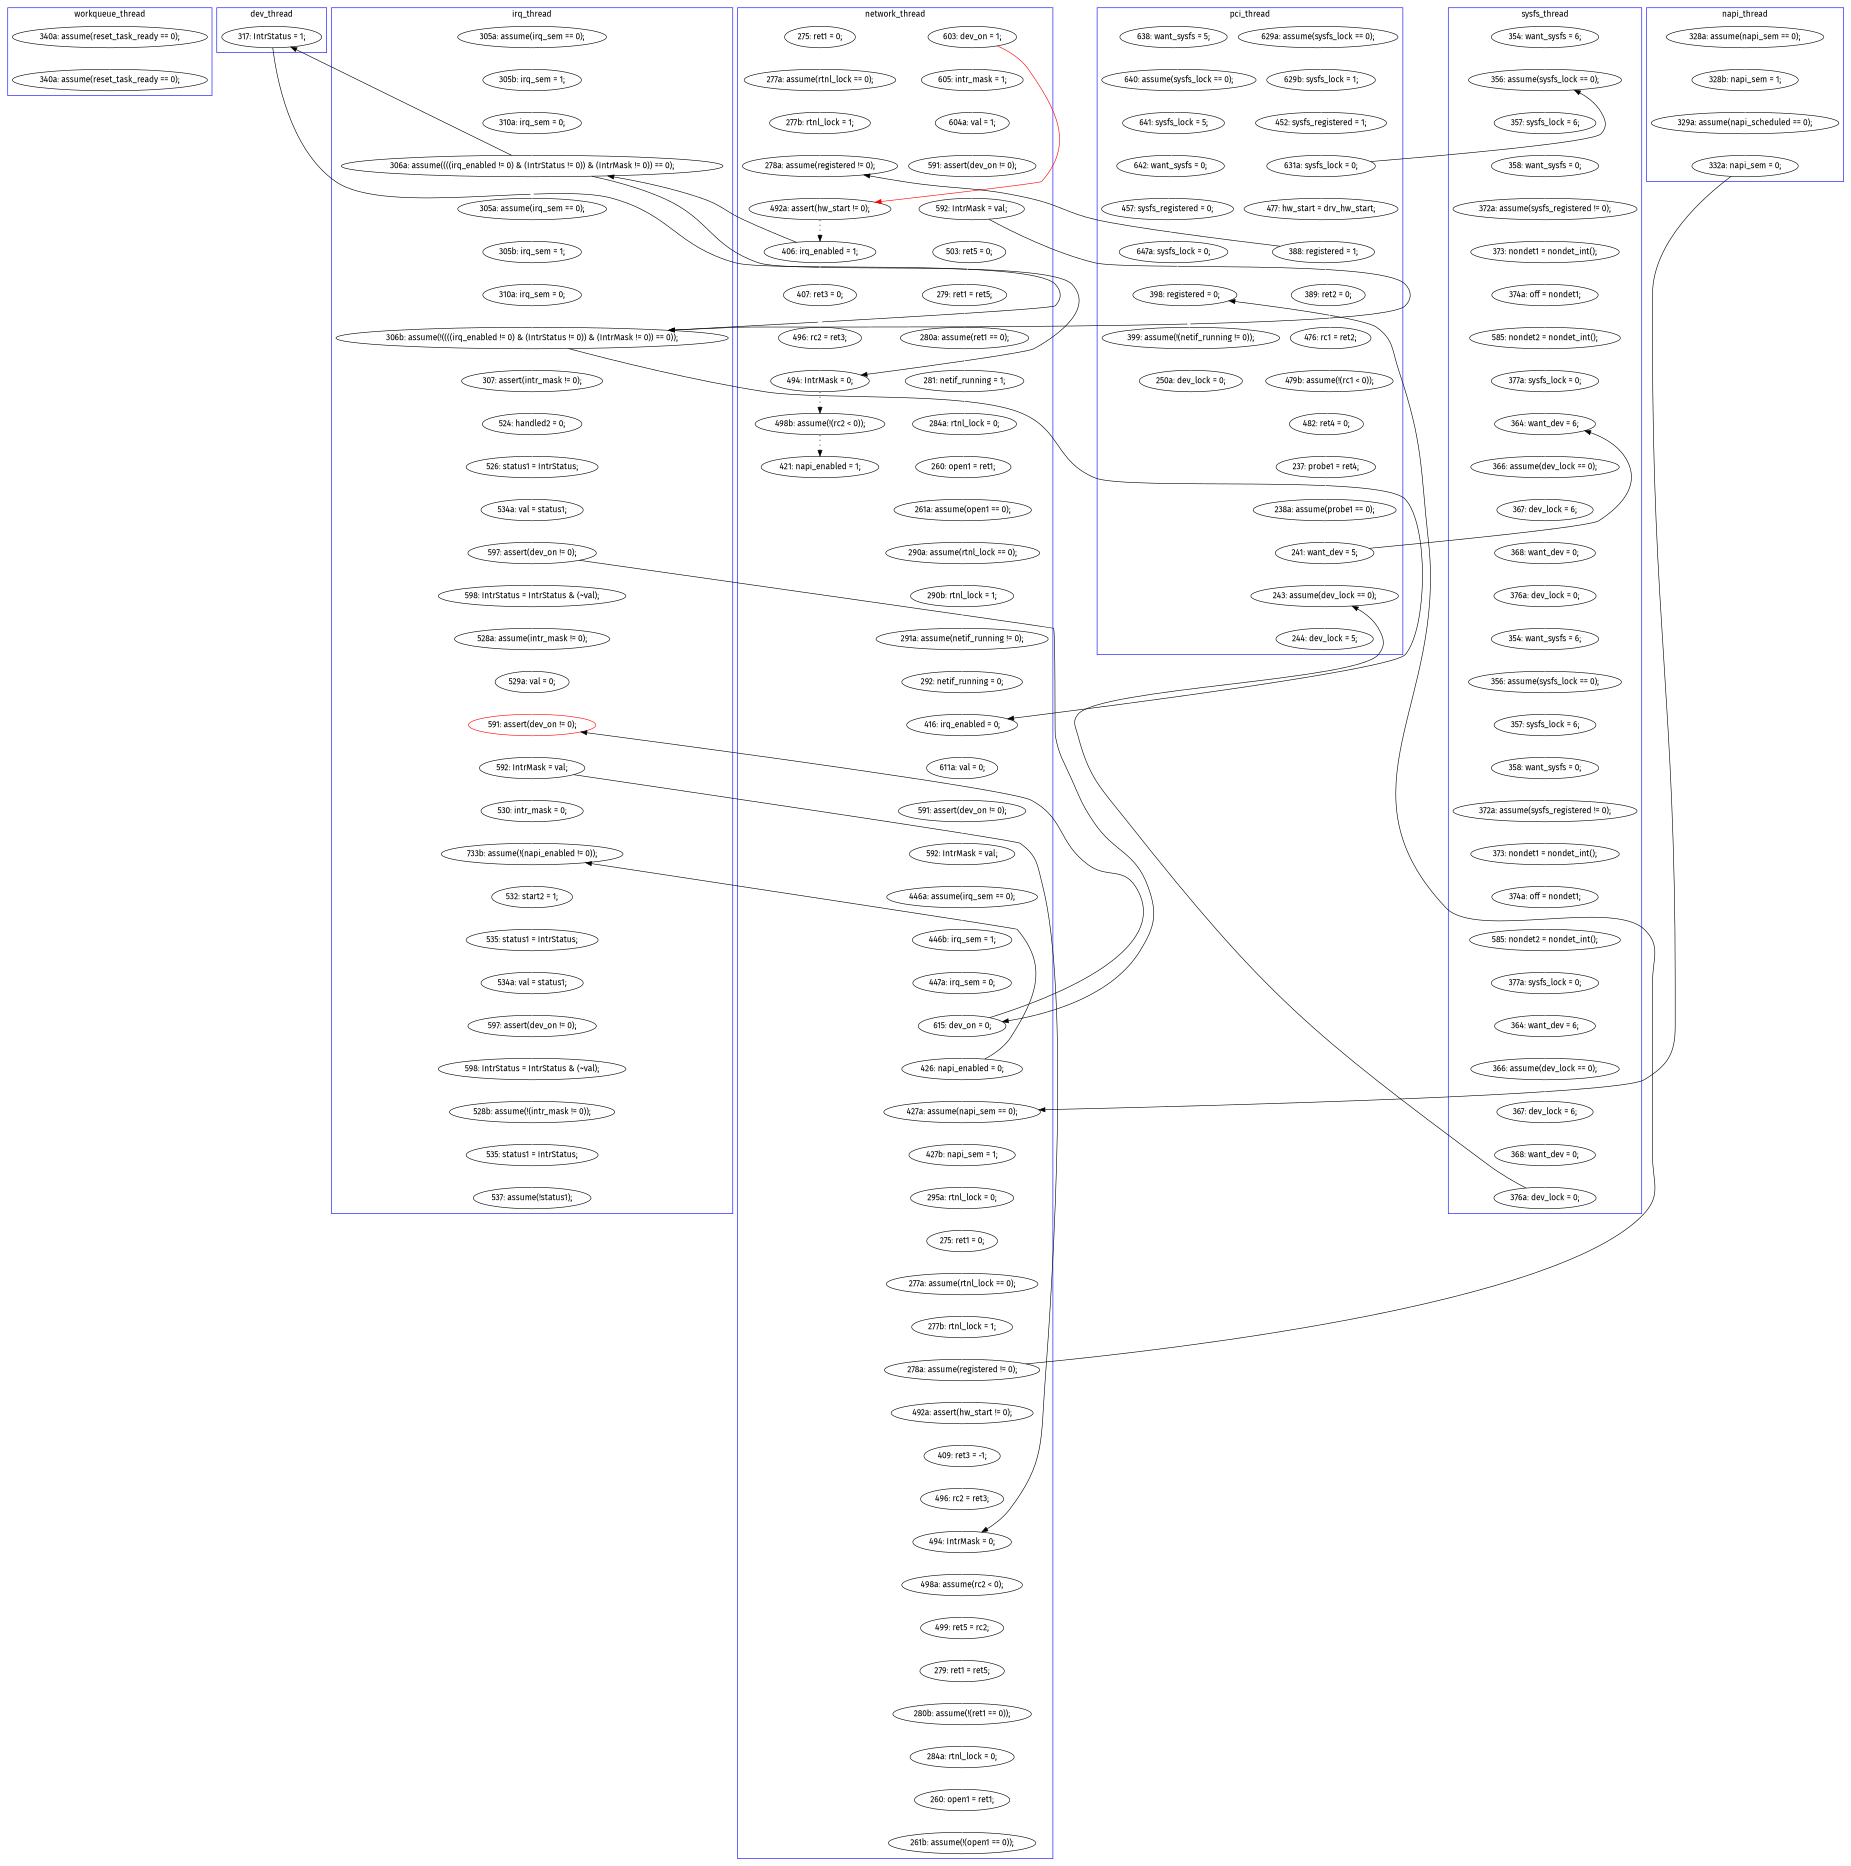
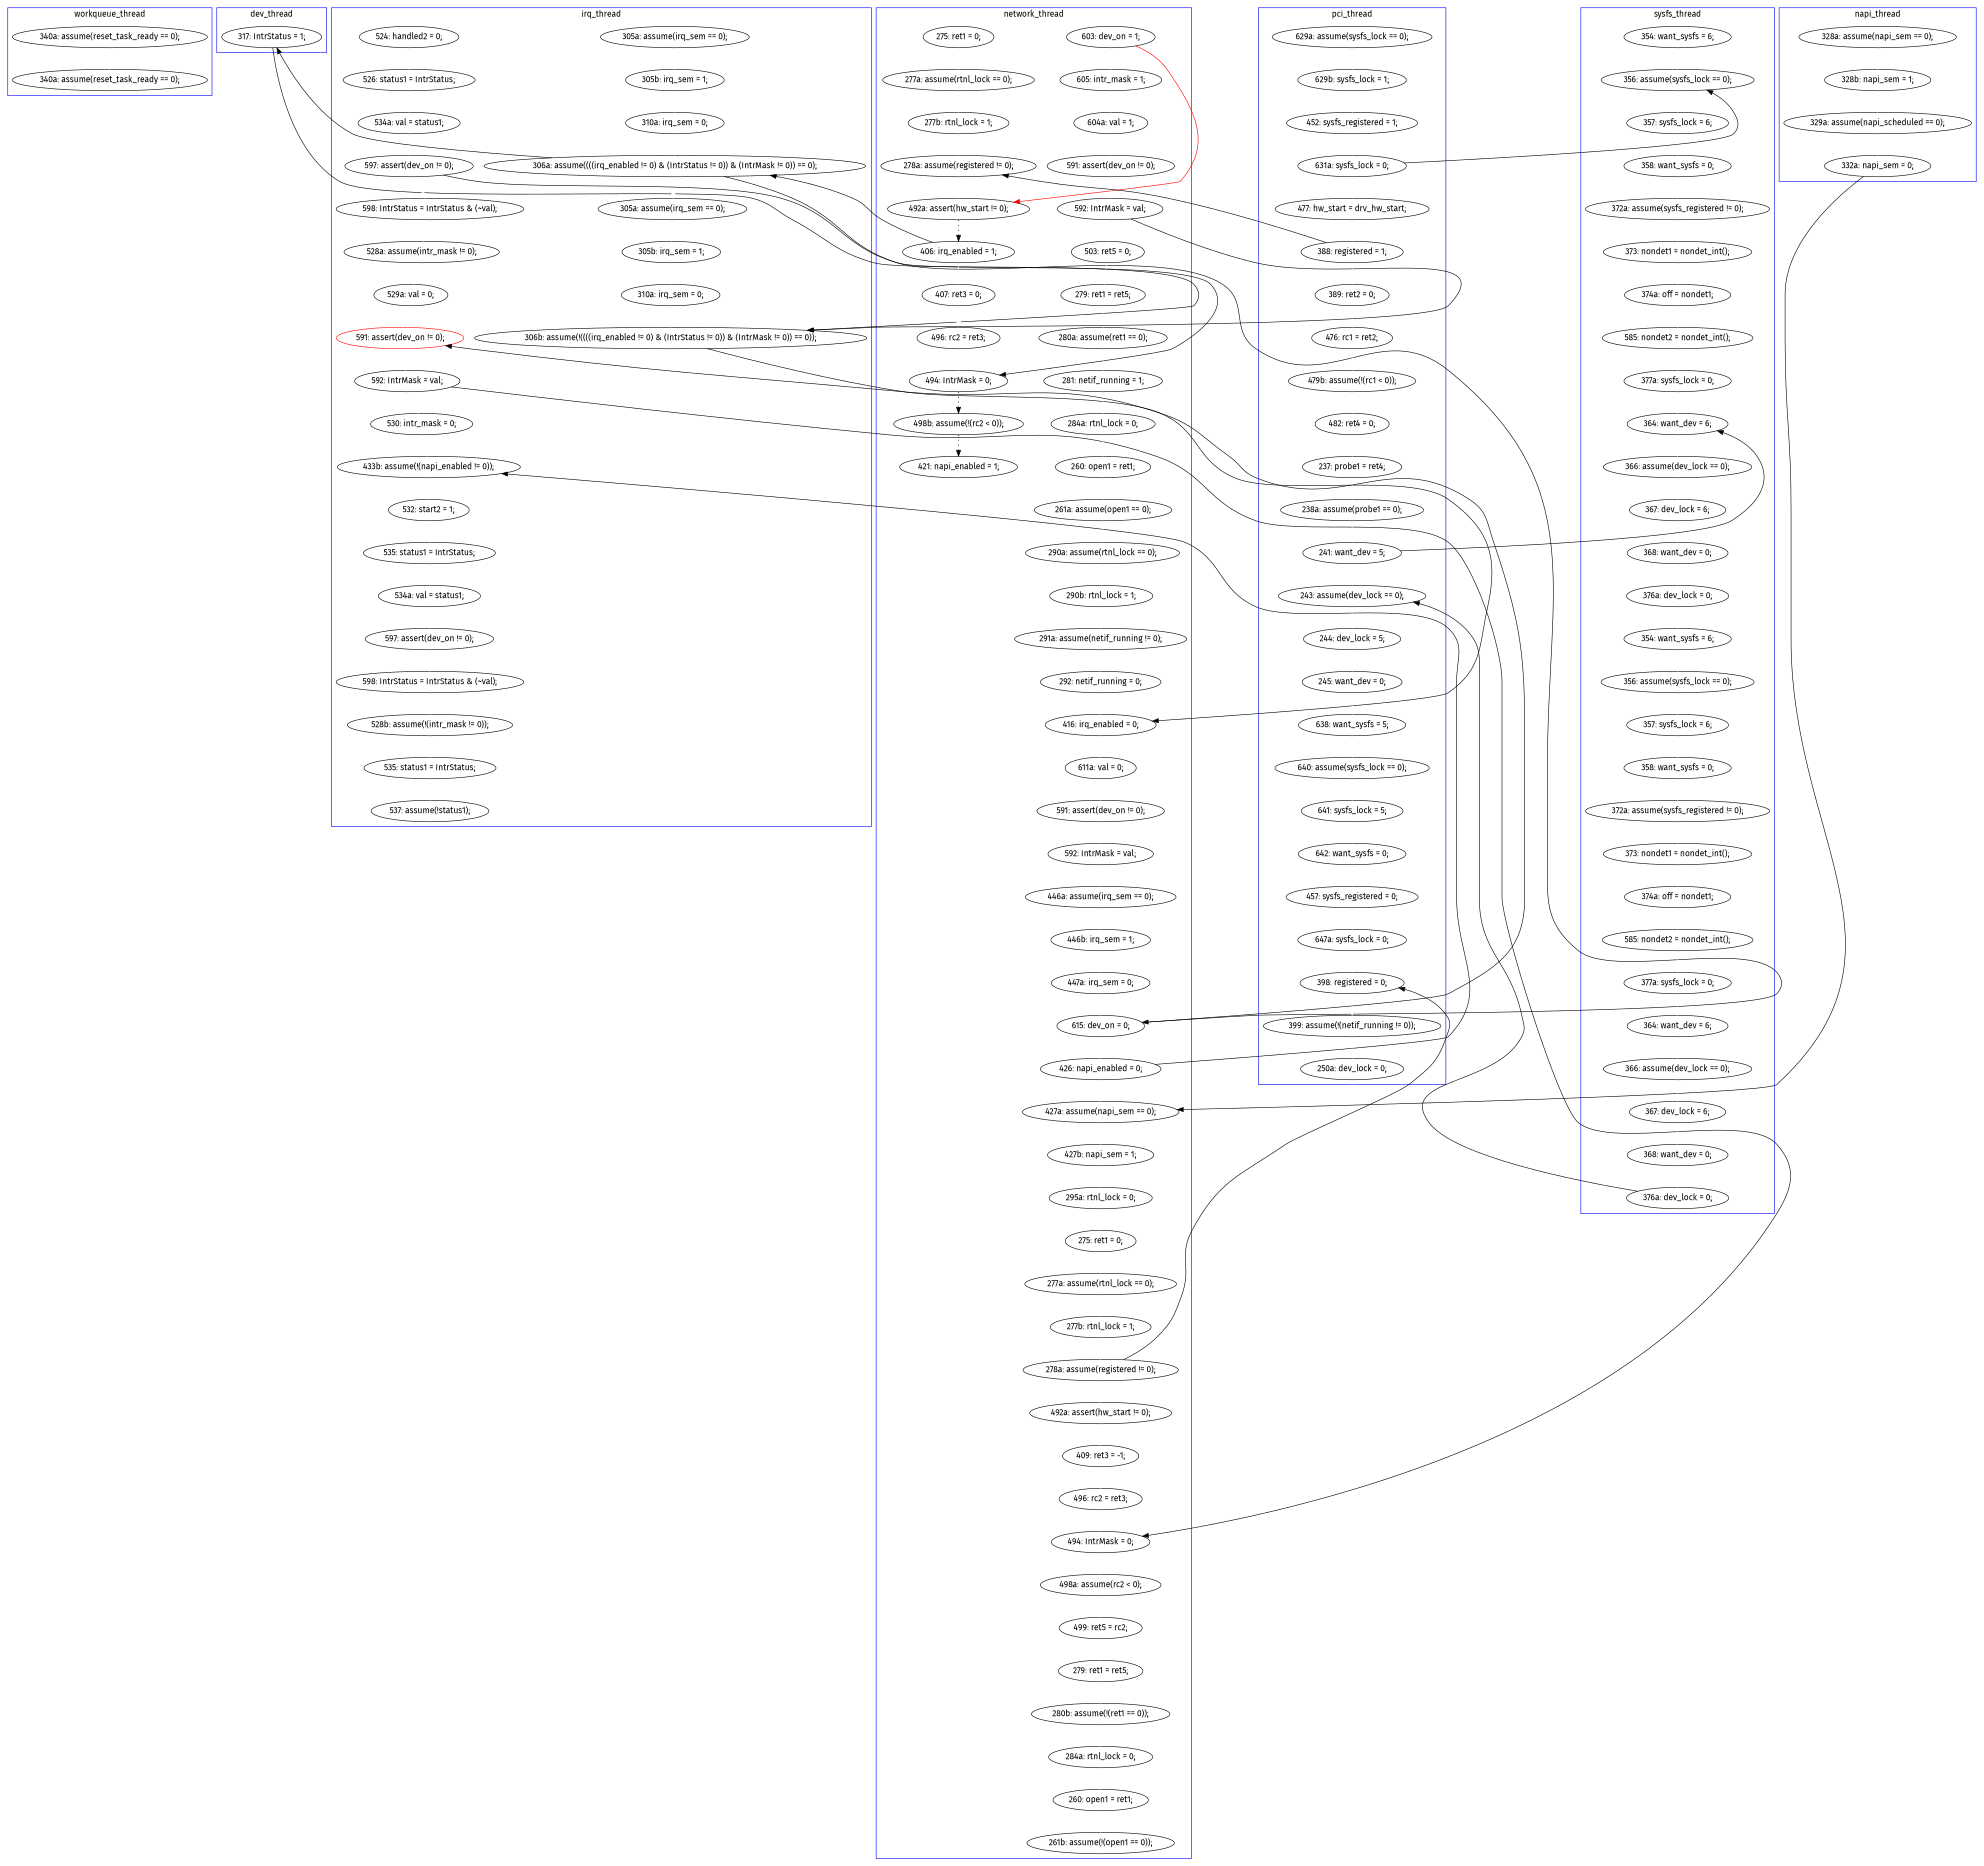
(532, 381) -> none
none -> (1352, 682)
(532, 854) -> (429, 467)
